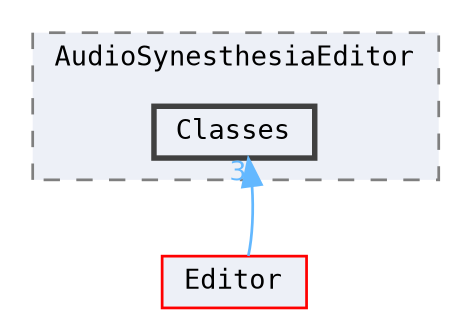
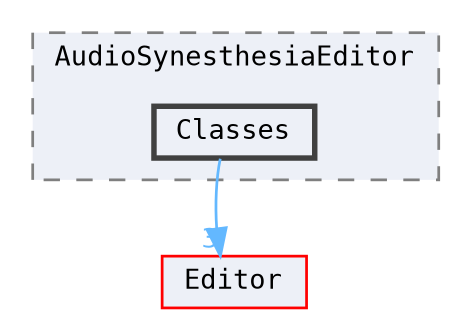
(252, 221) -> (216, 197)
